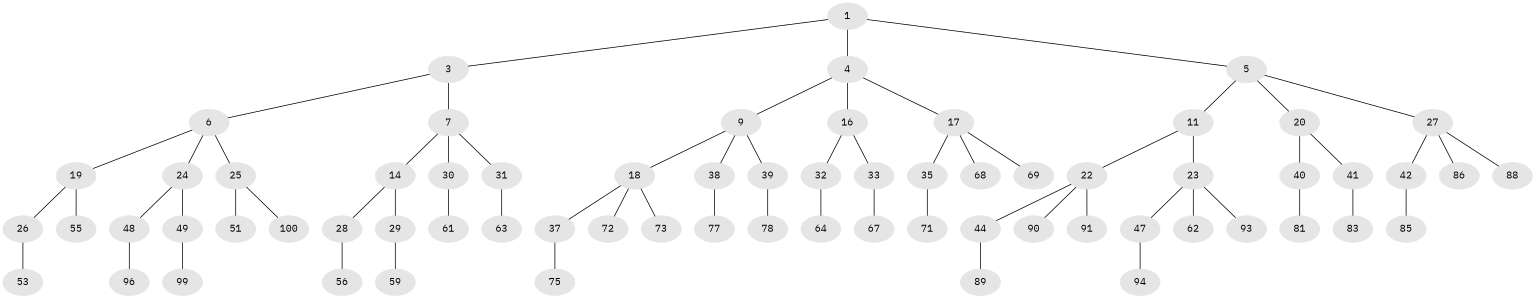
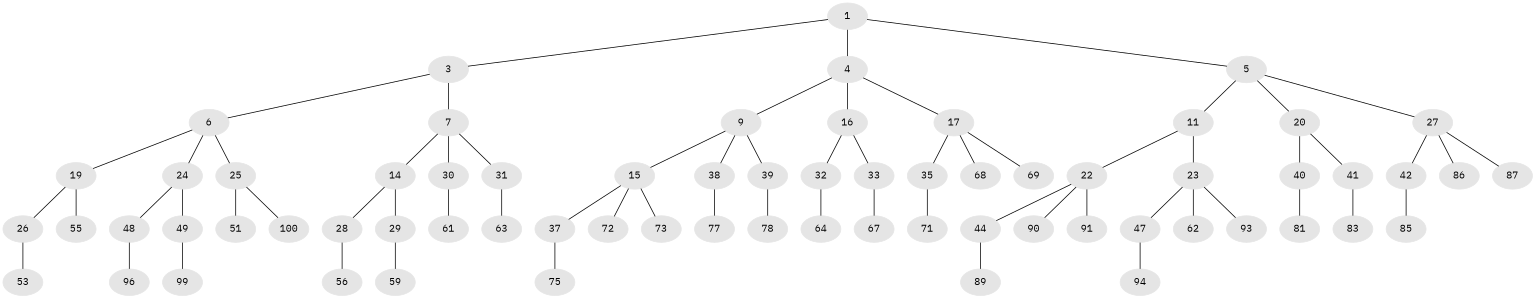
(635, 176) -> (635, 176)
(1513, 176) -> (1513, 176)
